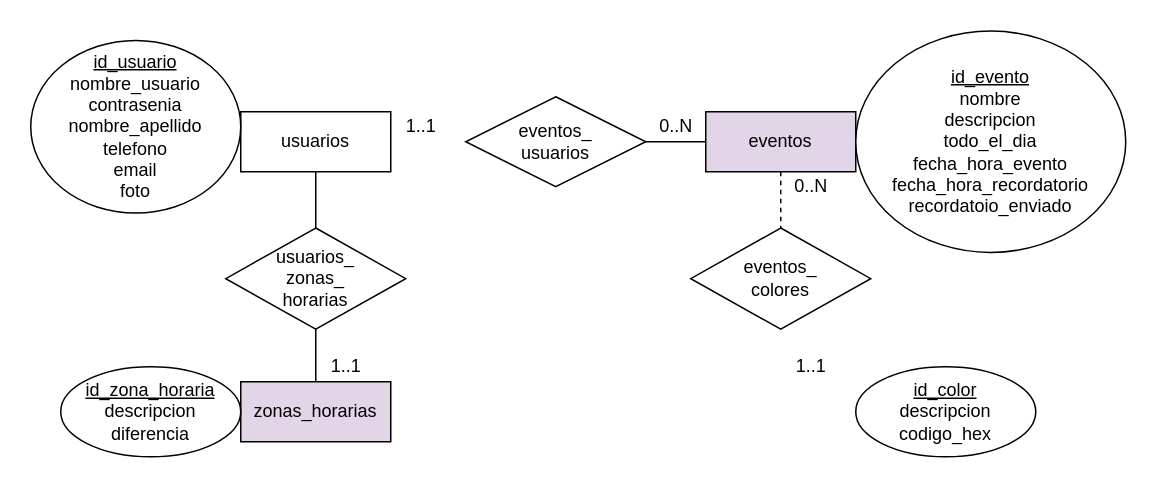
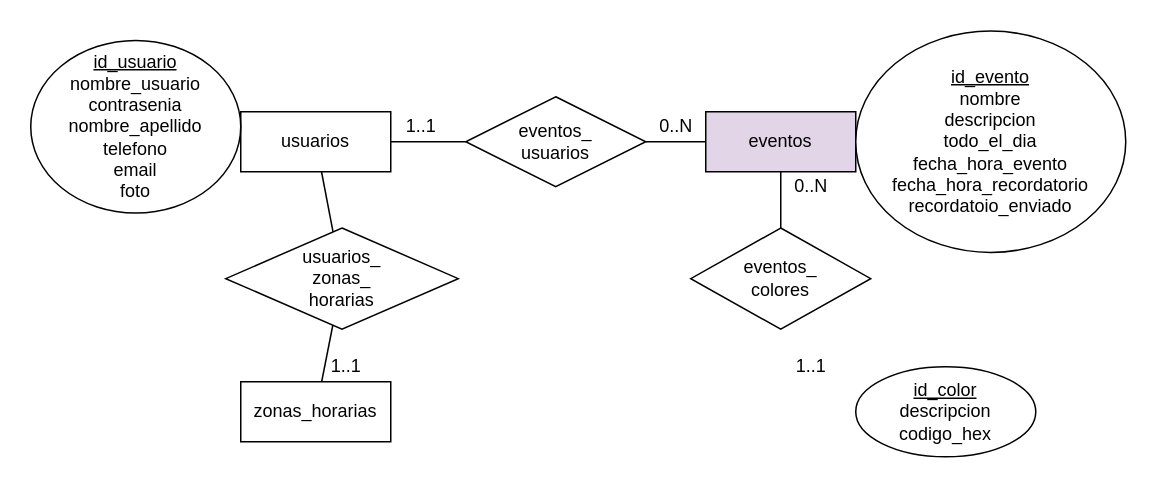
none -> (428, 142)
(781, 200) -> (781, 200)
(316, 279) -> (342, 279)
(151, 412) -> none
(316, 412) -> (316, 412)
